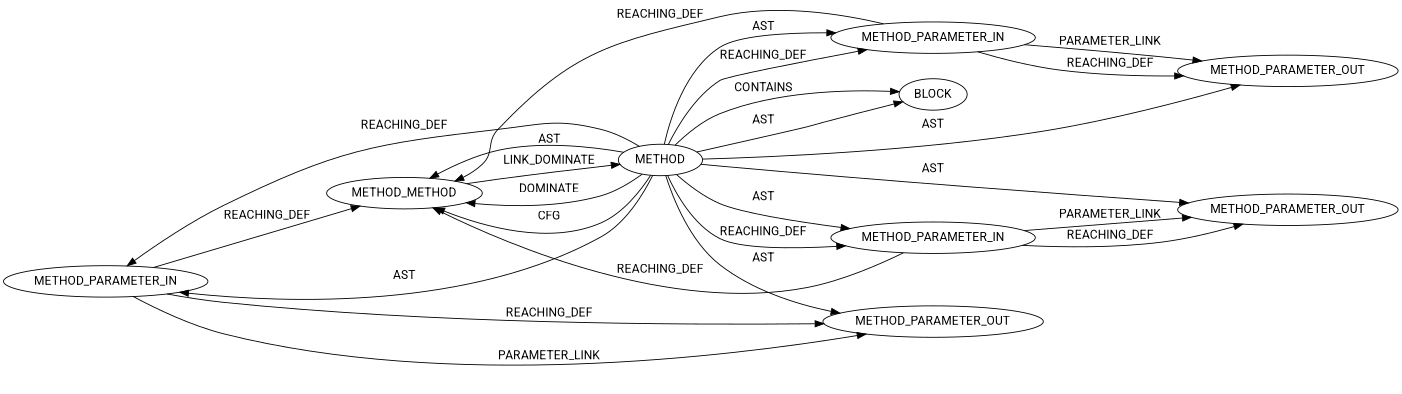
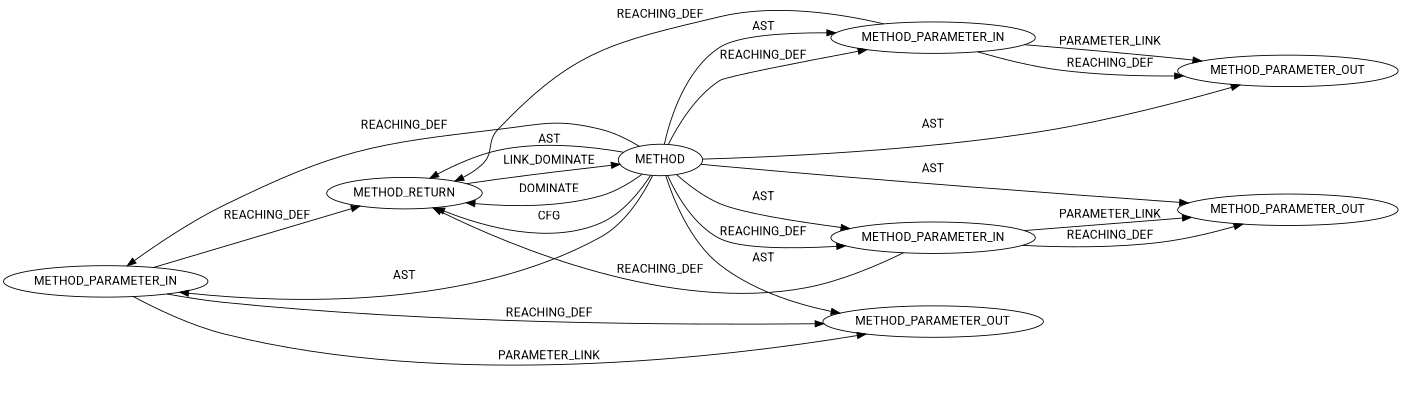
(933, 94) -> none
(404, 193) -> (404, 193)
